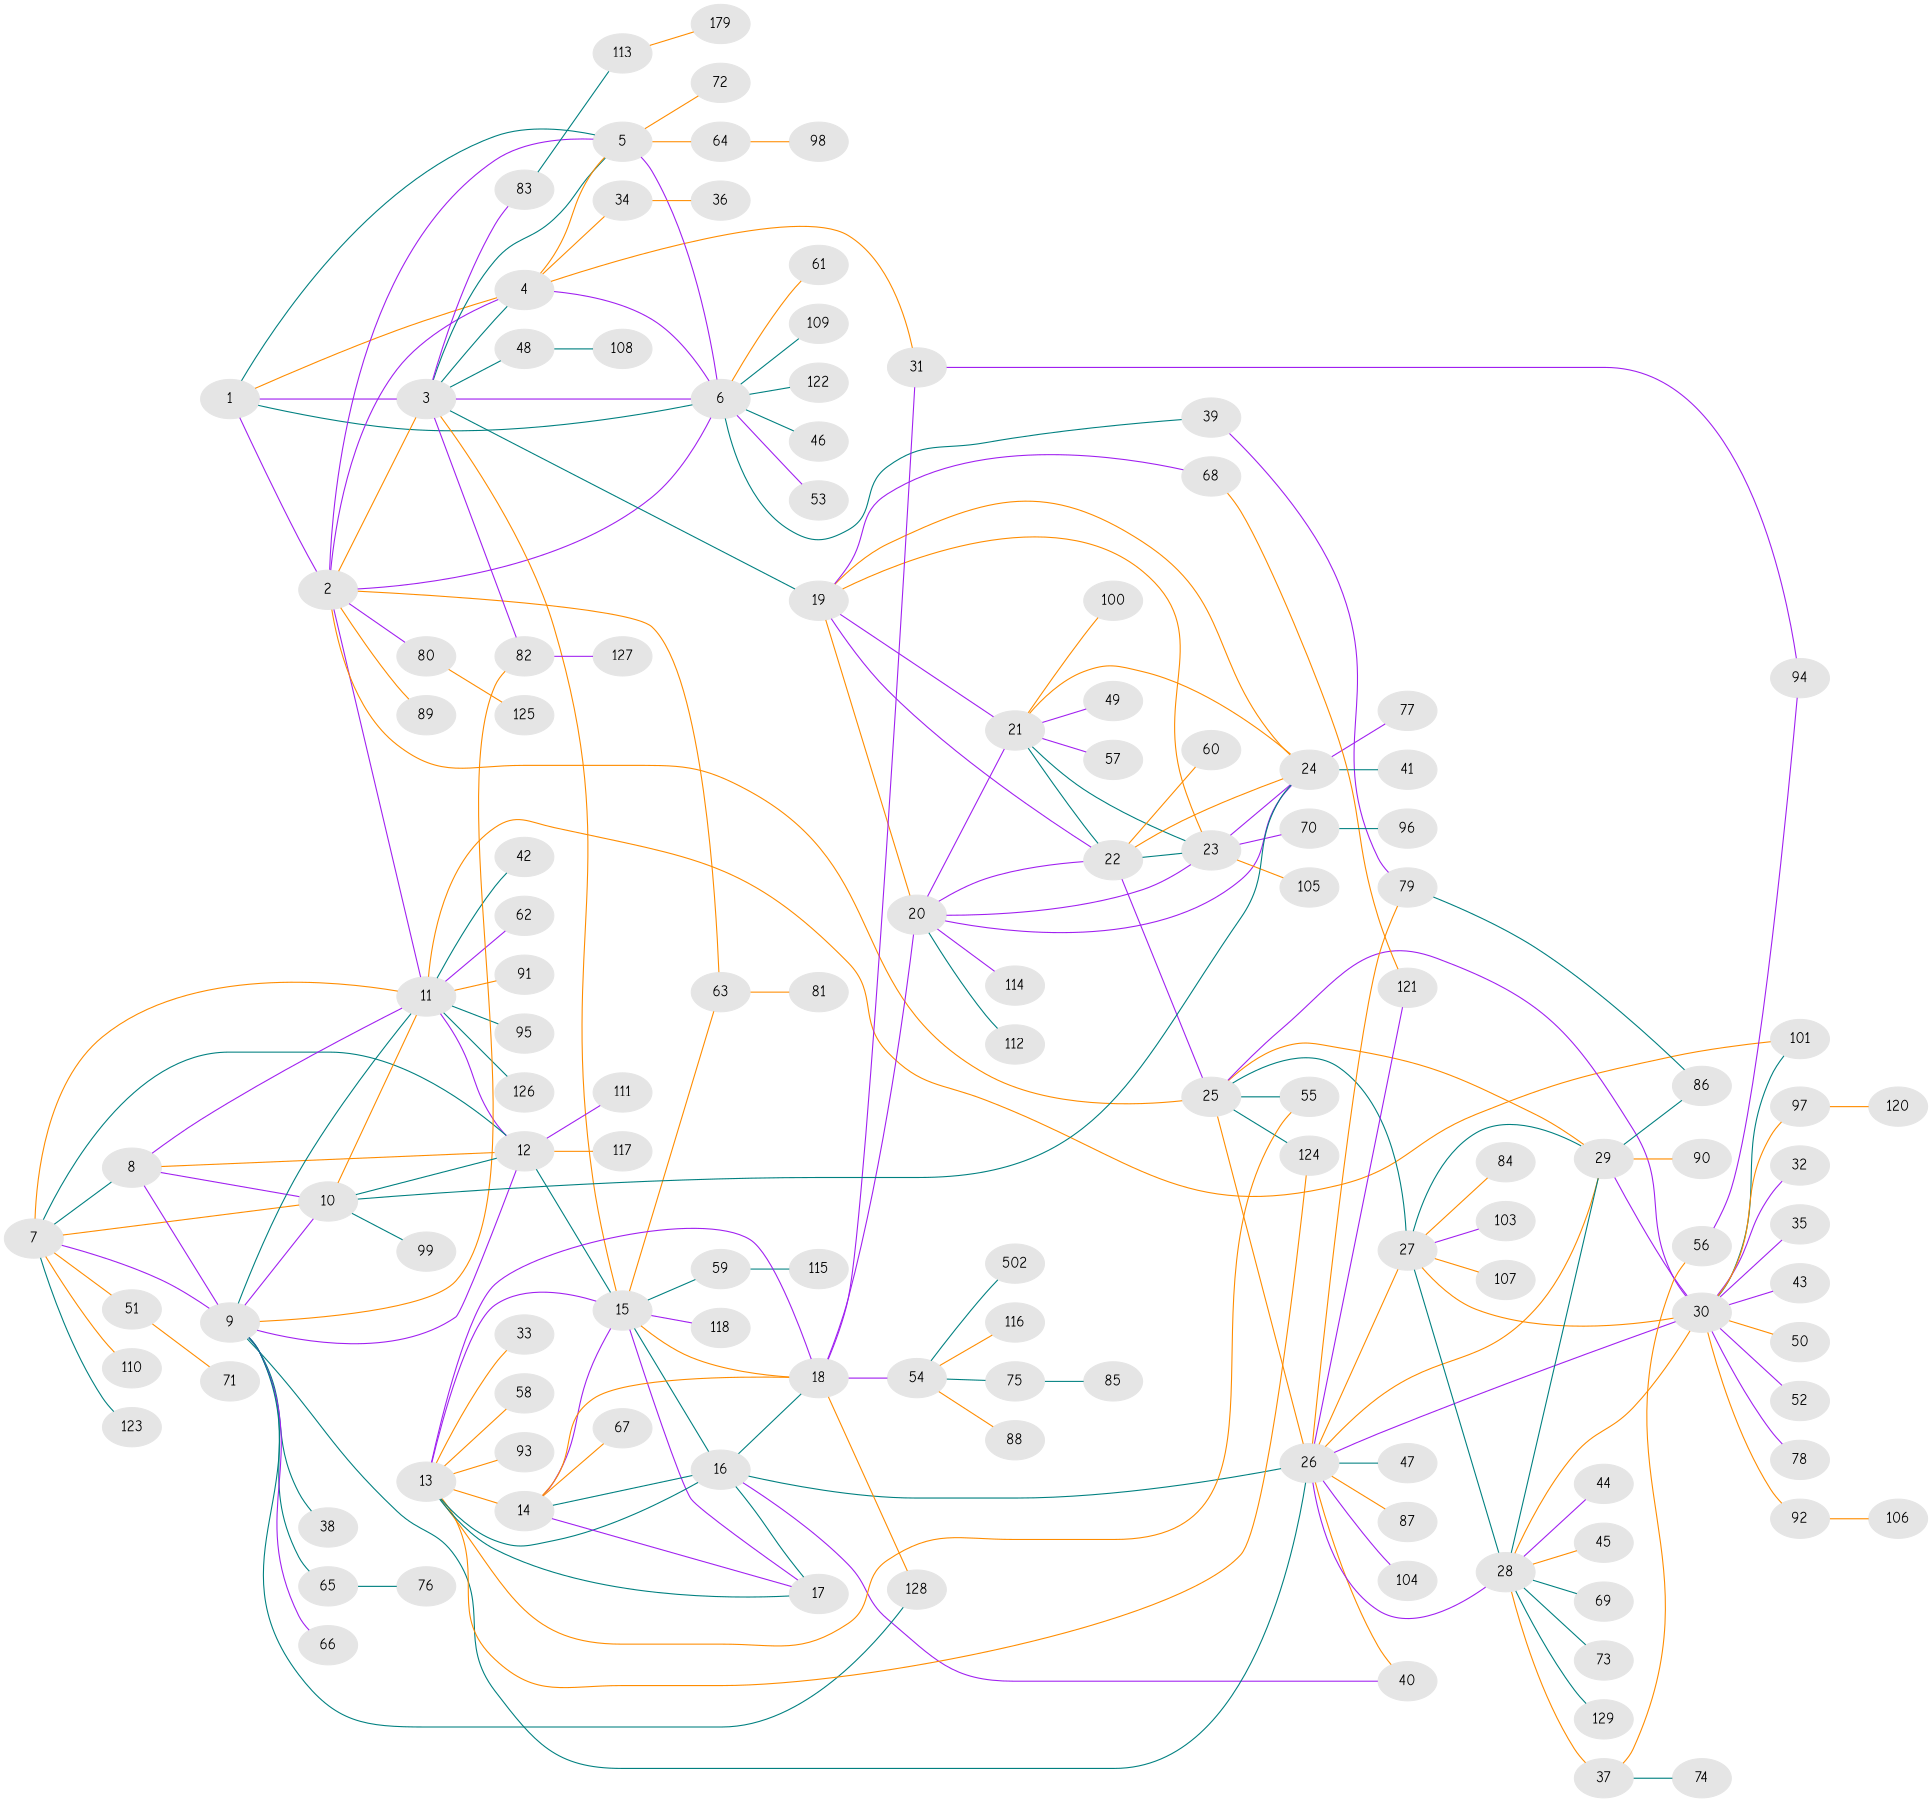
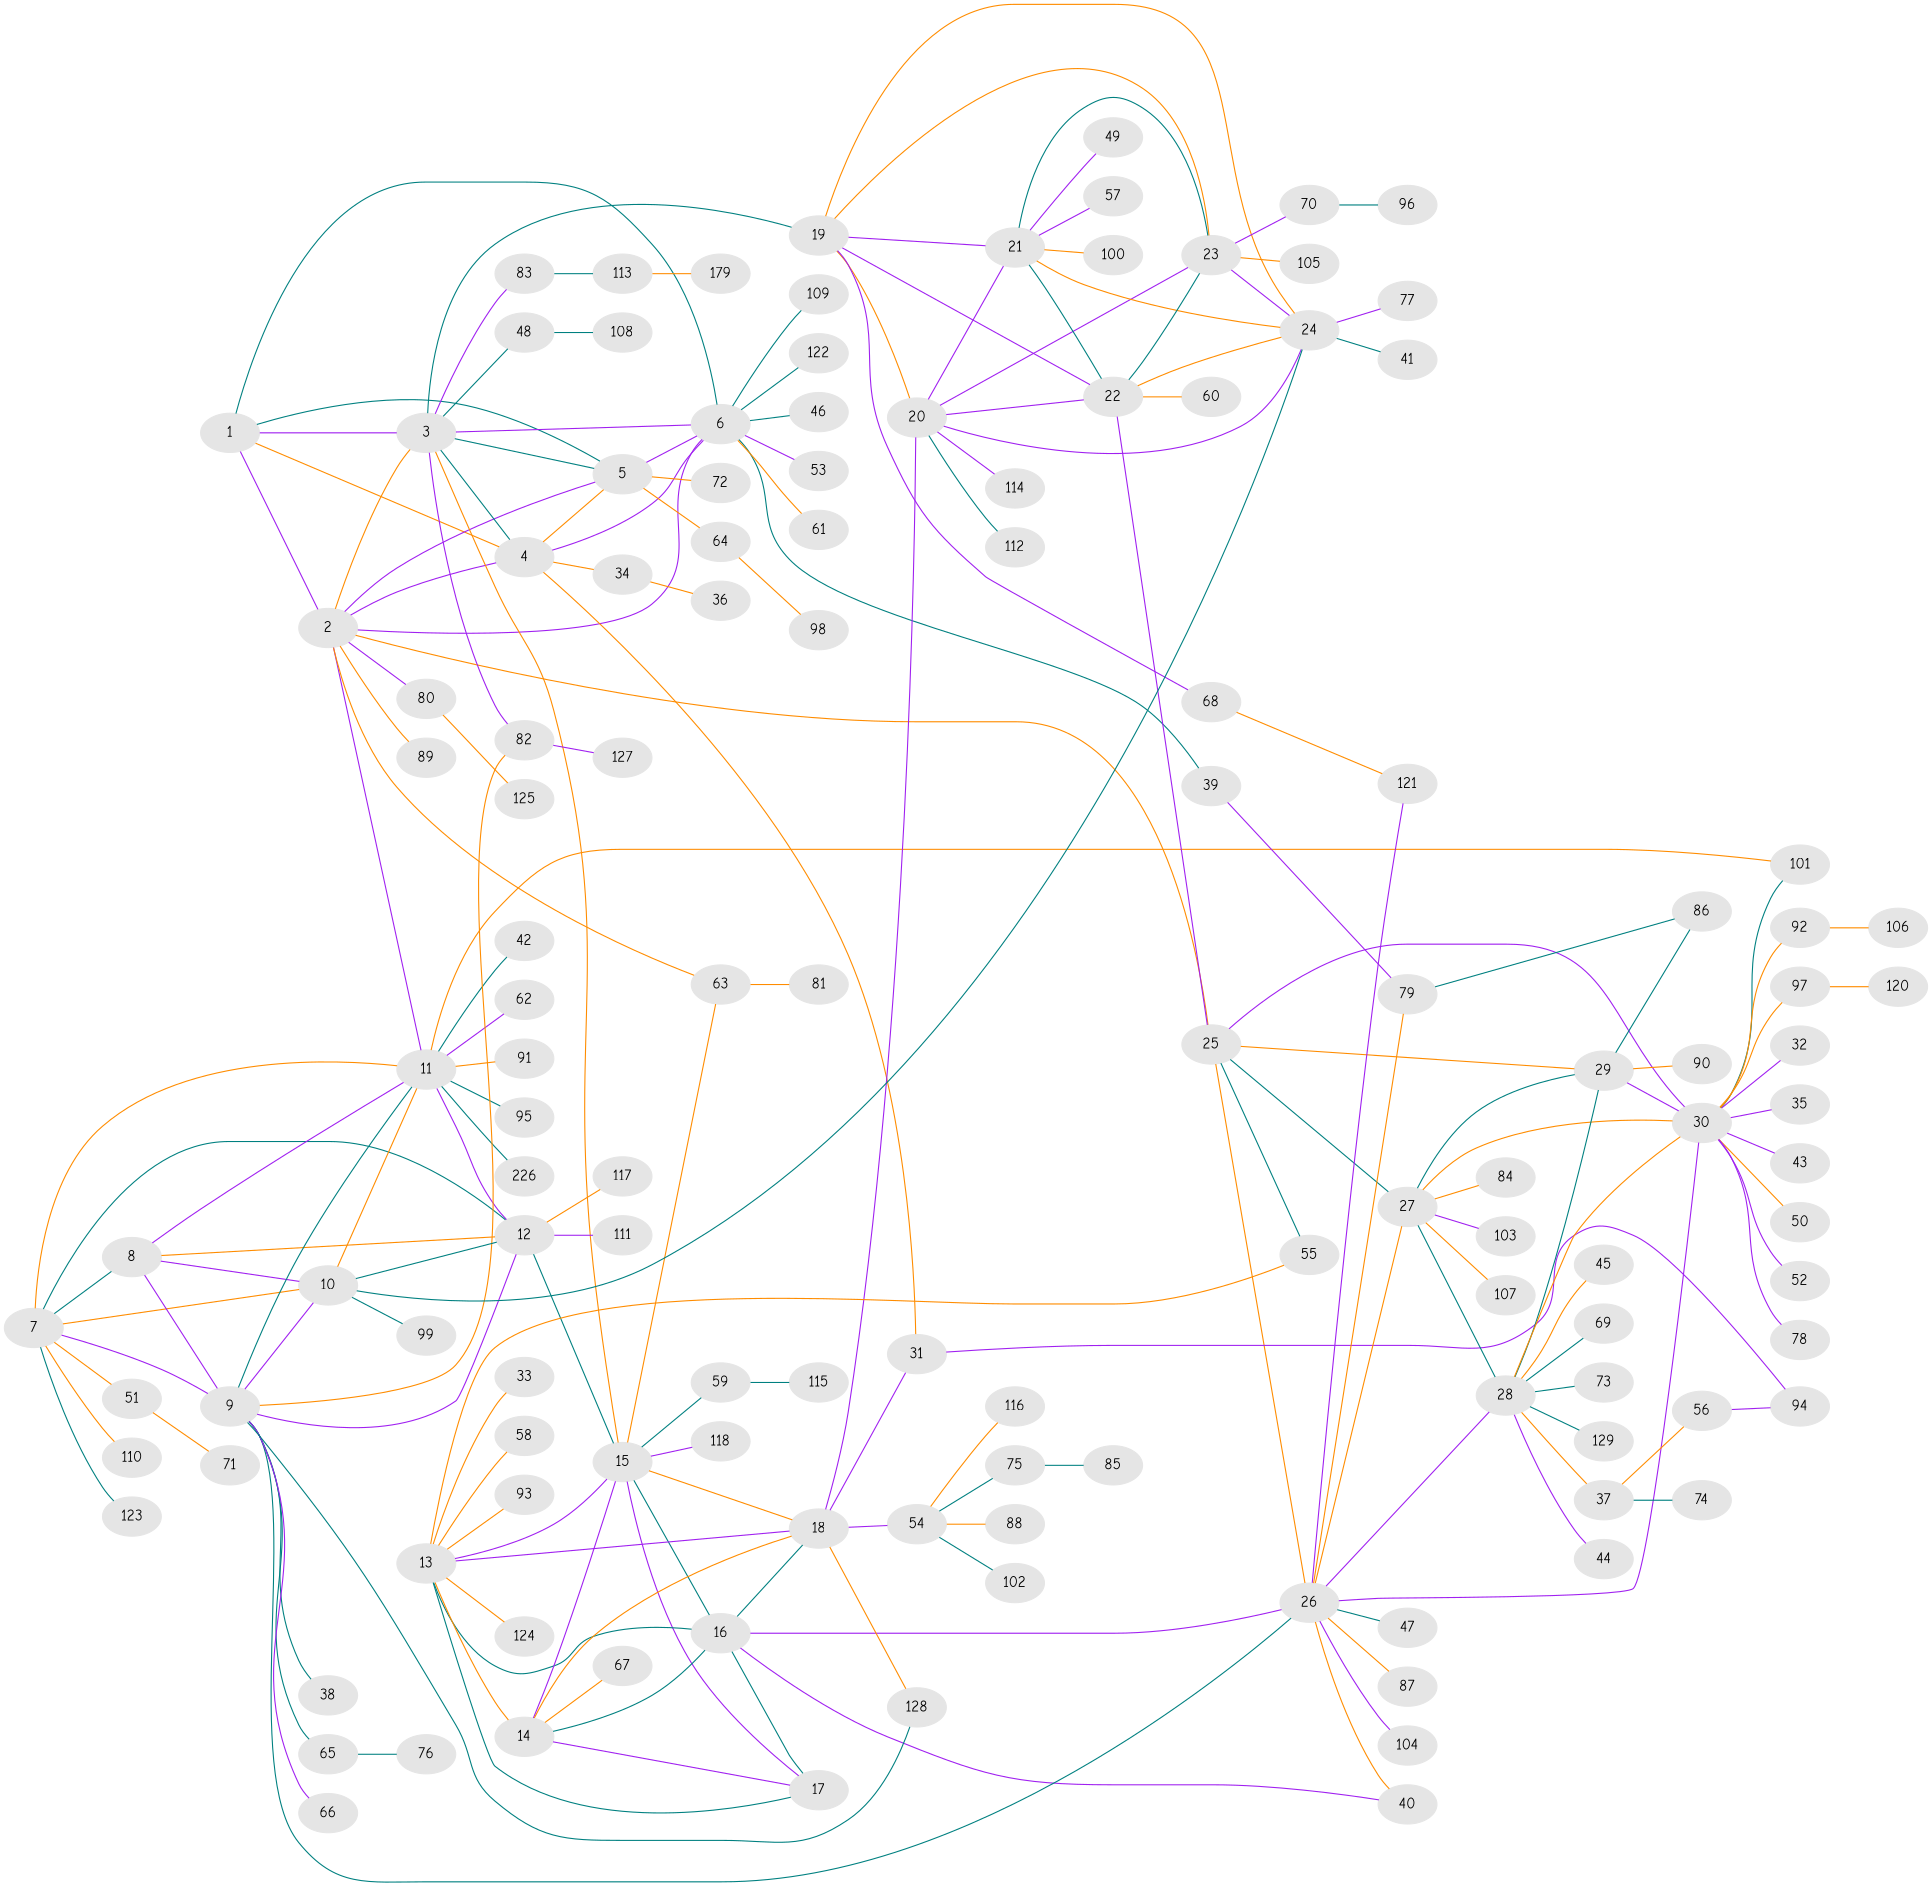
(524, 1092) -> (524, 1176)
(1260, 1126) -> none
(1015, 1264) -> (1015, 1583)
(1494, 1343) -> none
(1015, 1498) -> (1017, 1633)
